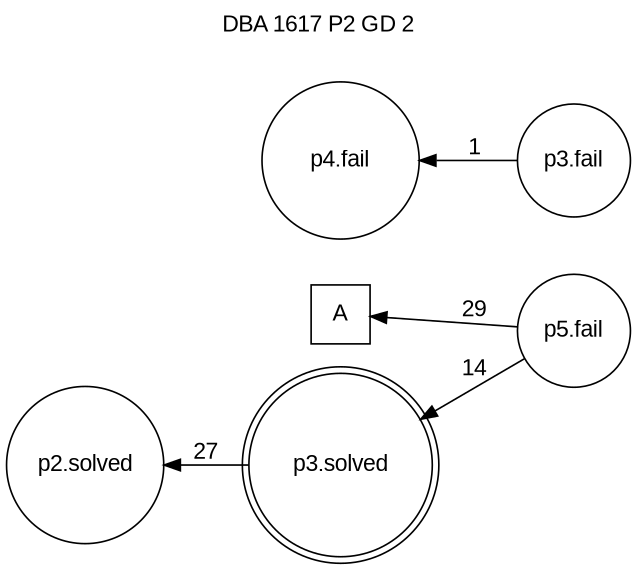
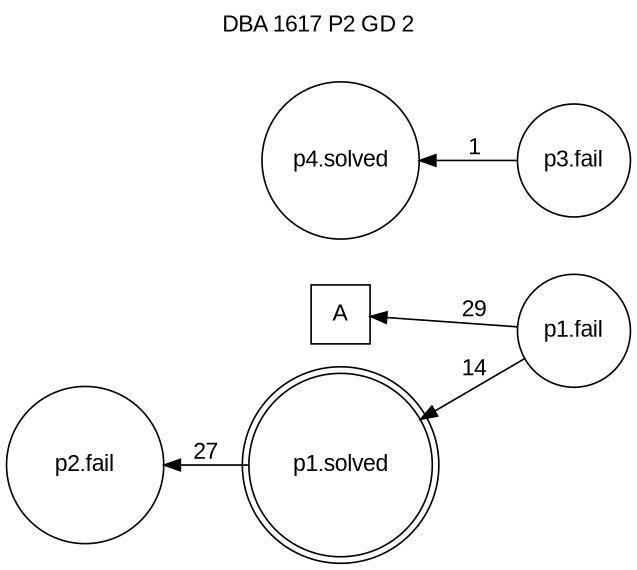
(341, 160) -> (341, 160)
(574, 331) -> (574, 331)
(85, 465) -> (85, 465)
(341, 465) -> (341, 465)
